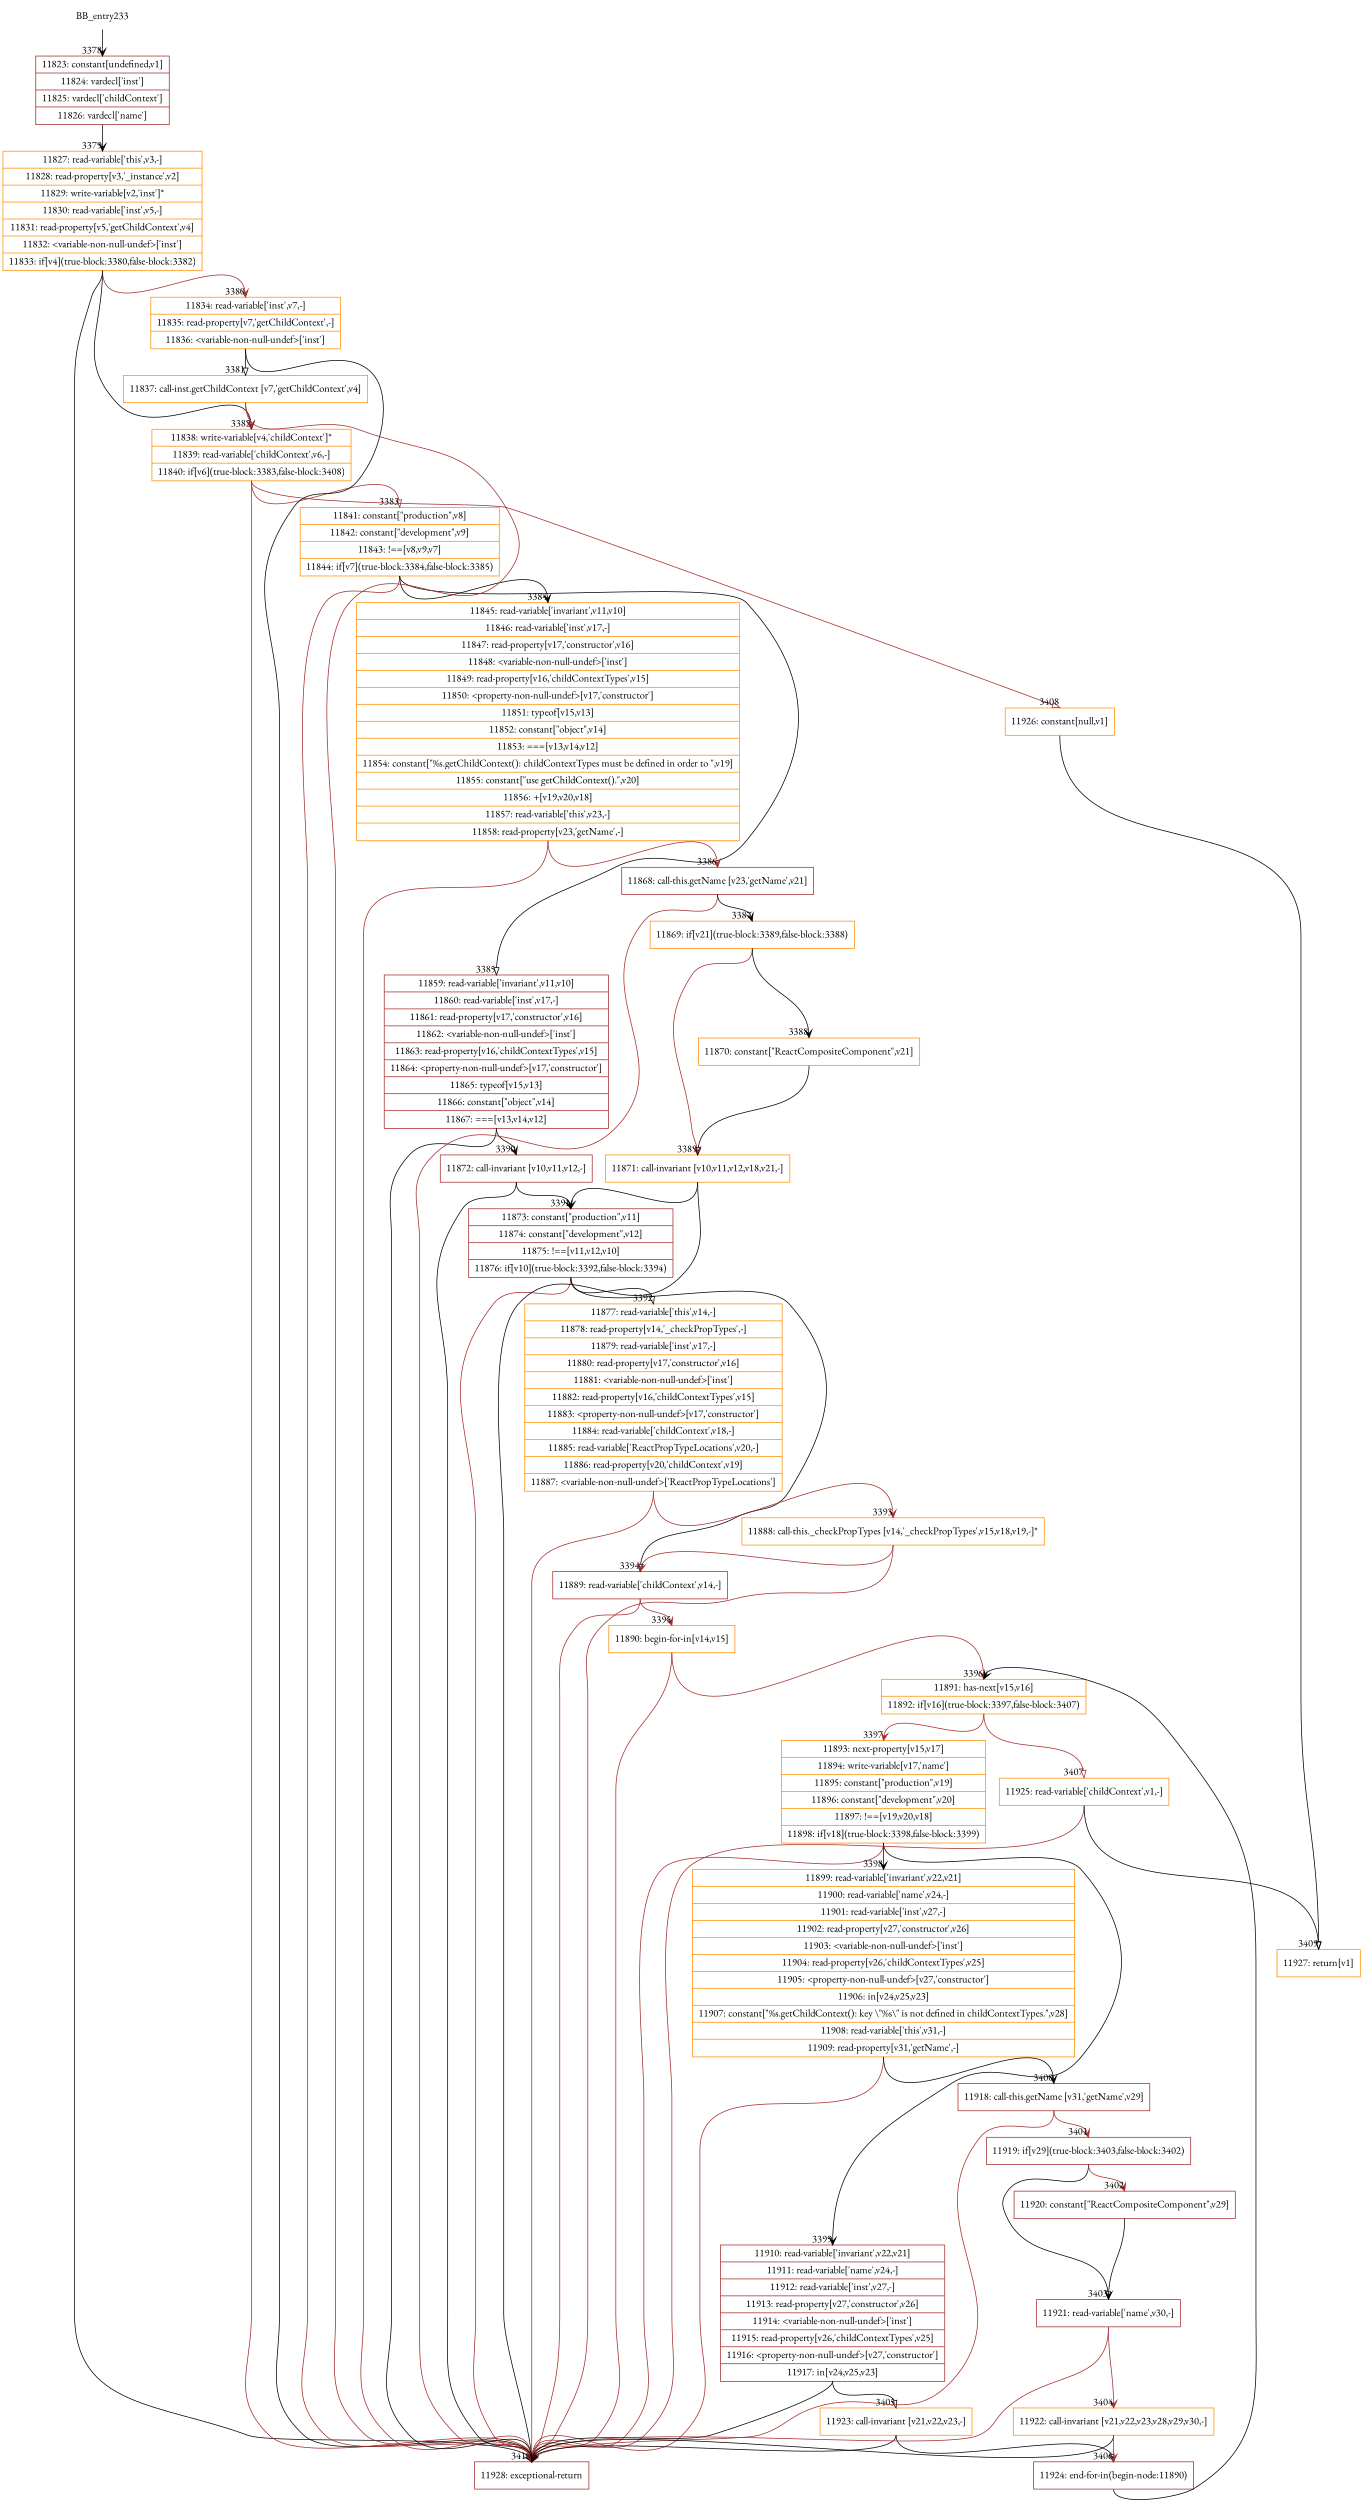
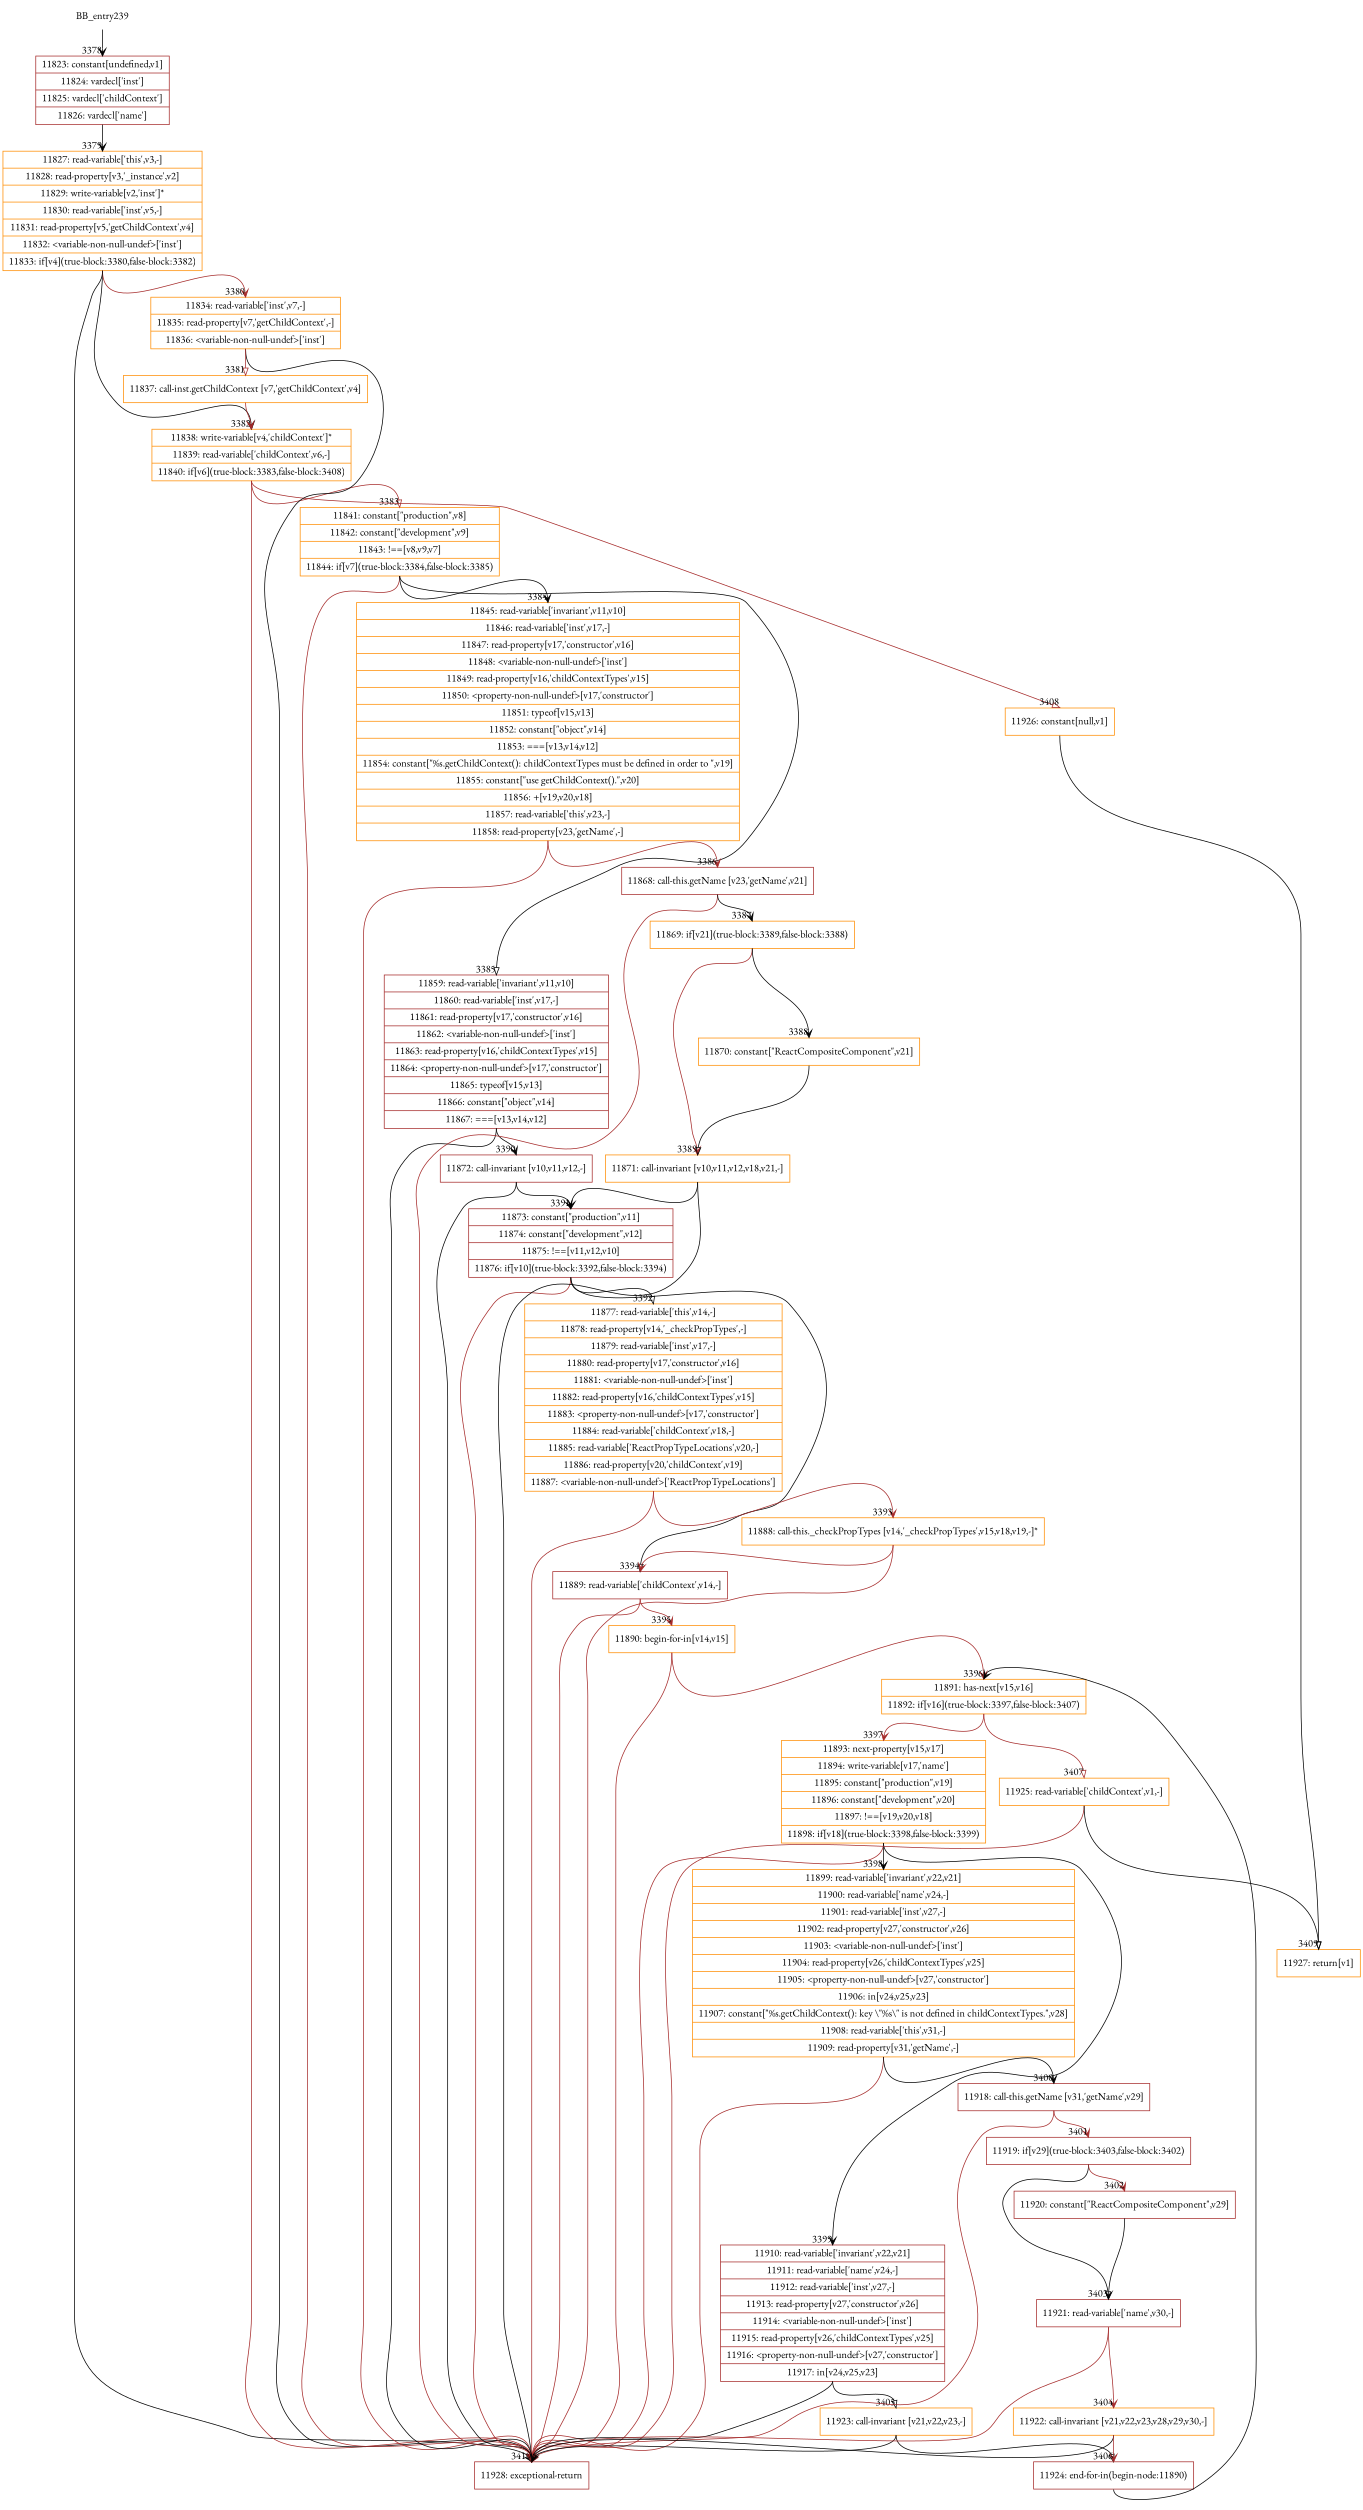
(103, 16) -> (103, 16)
(246, 358) -> (246, 358)
(336, 1333) -> none
